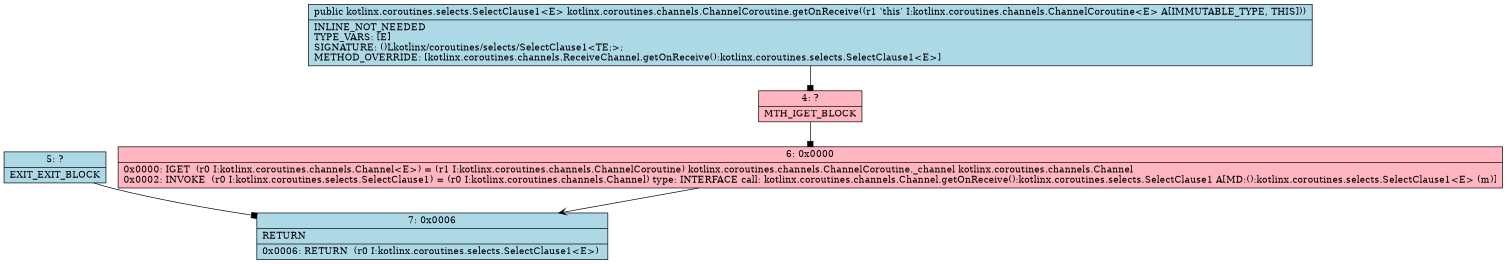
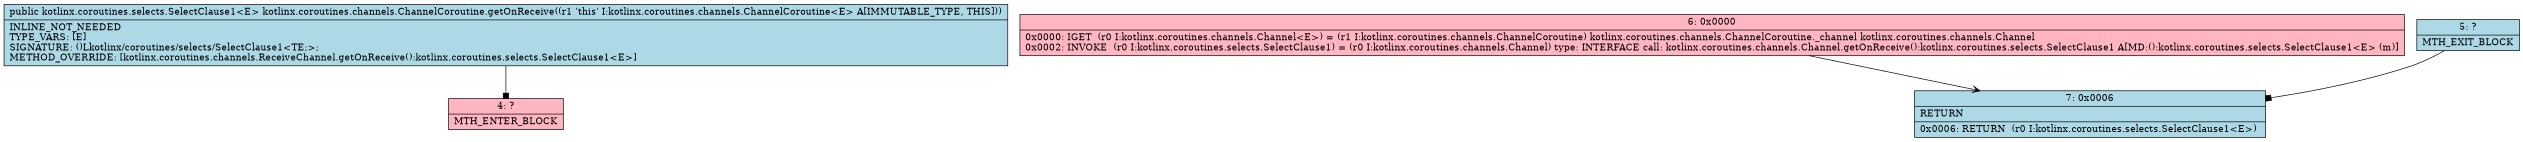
(810, 114) -> (506, 122)
(810, 131) -> none
(55, 175) -> (2468, 43)
